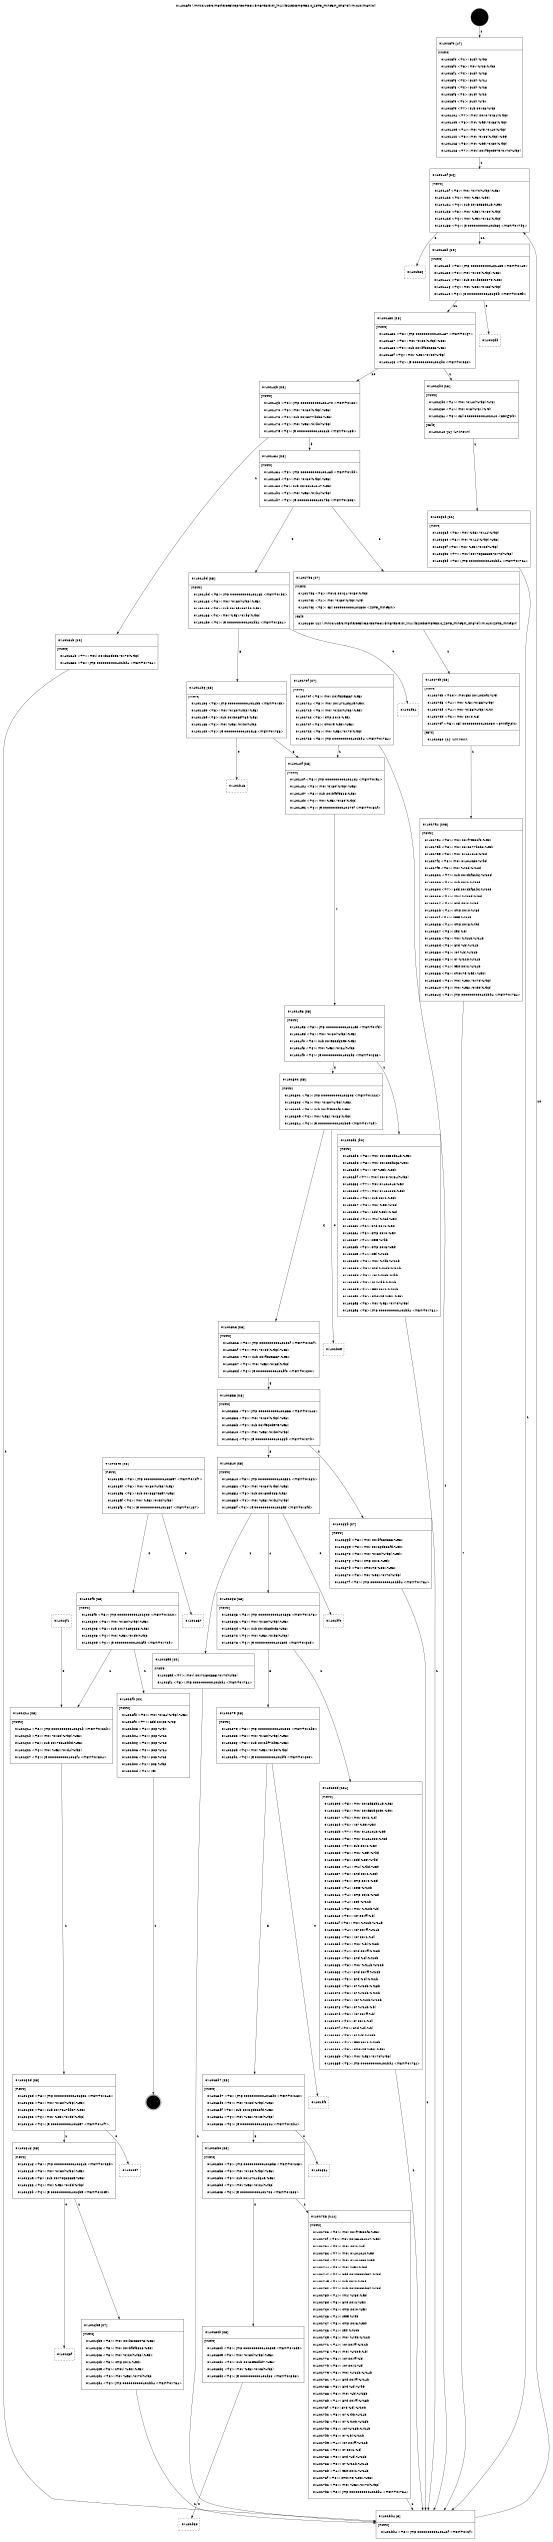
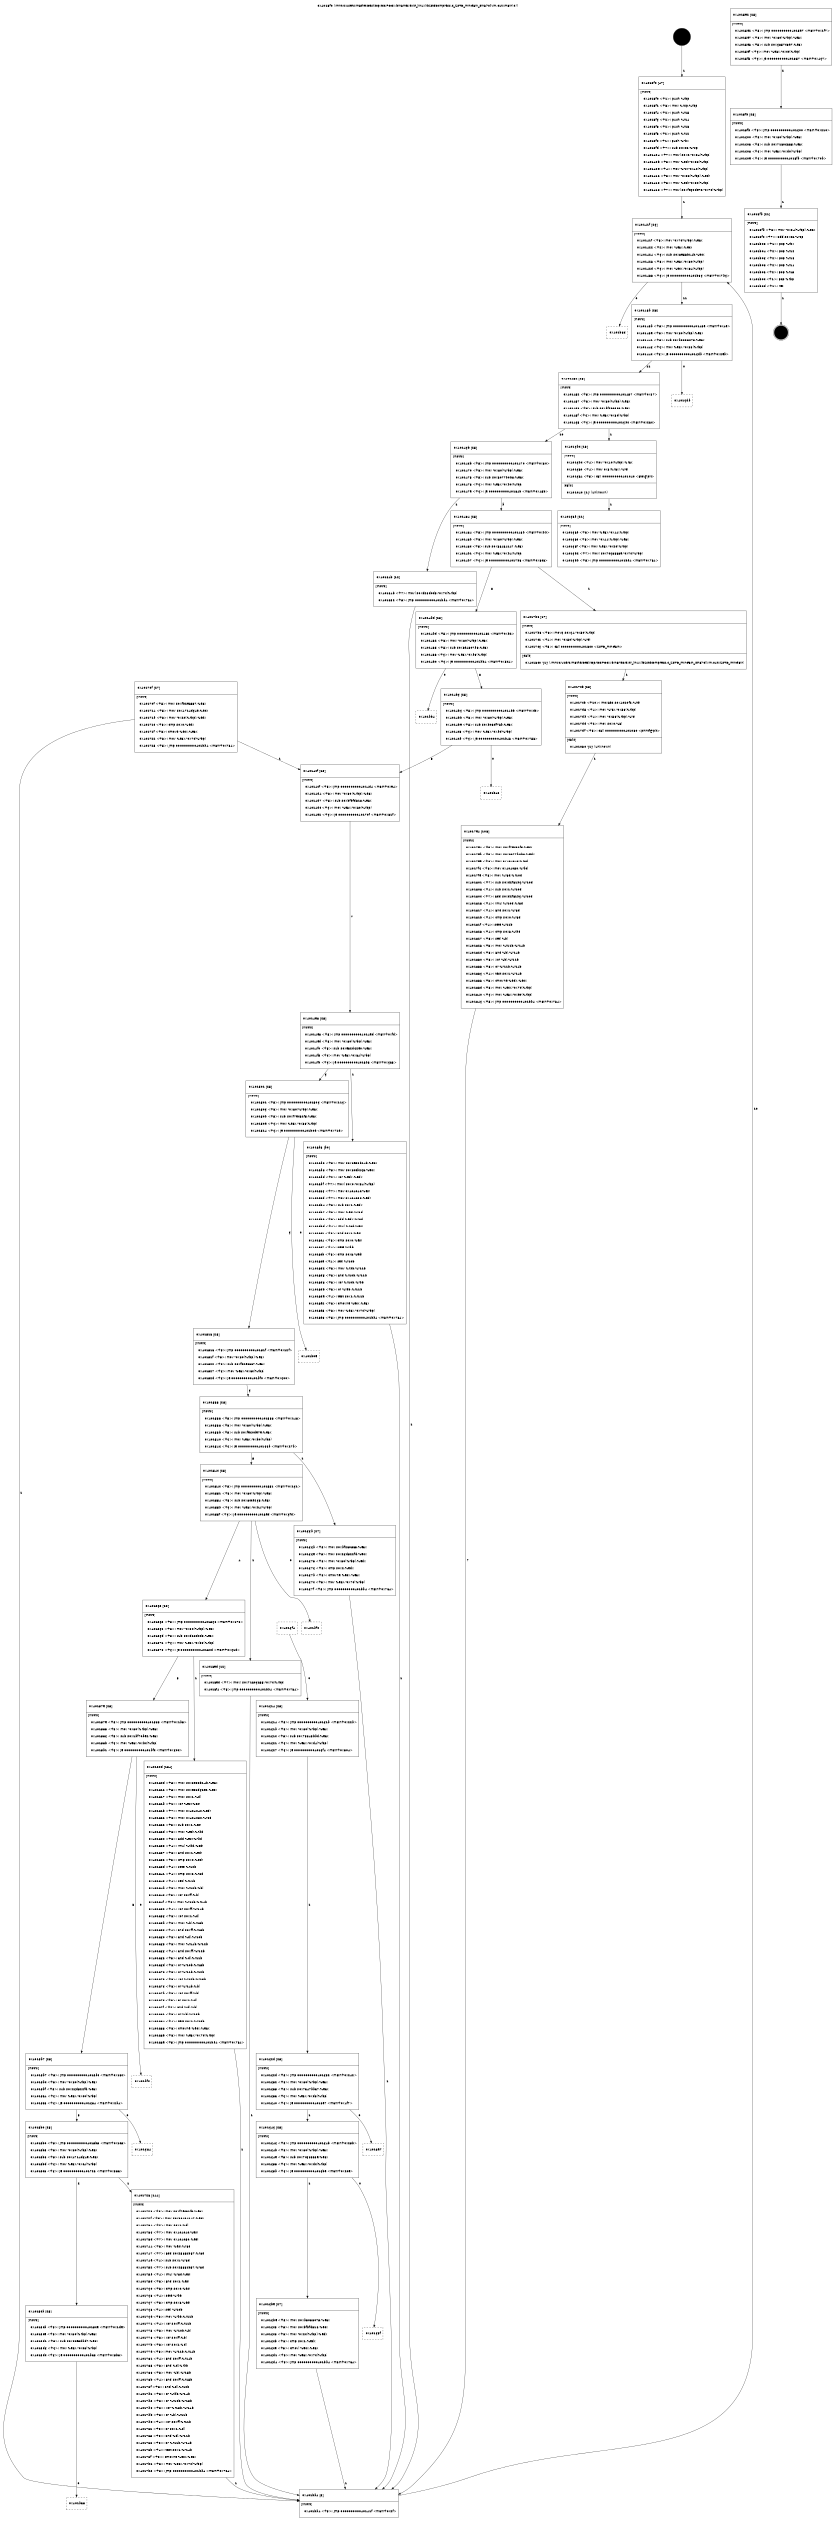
(526, 1548) -> none
(193, 1621) -> none
(95, 1677) -> none
